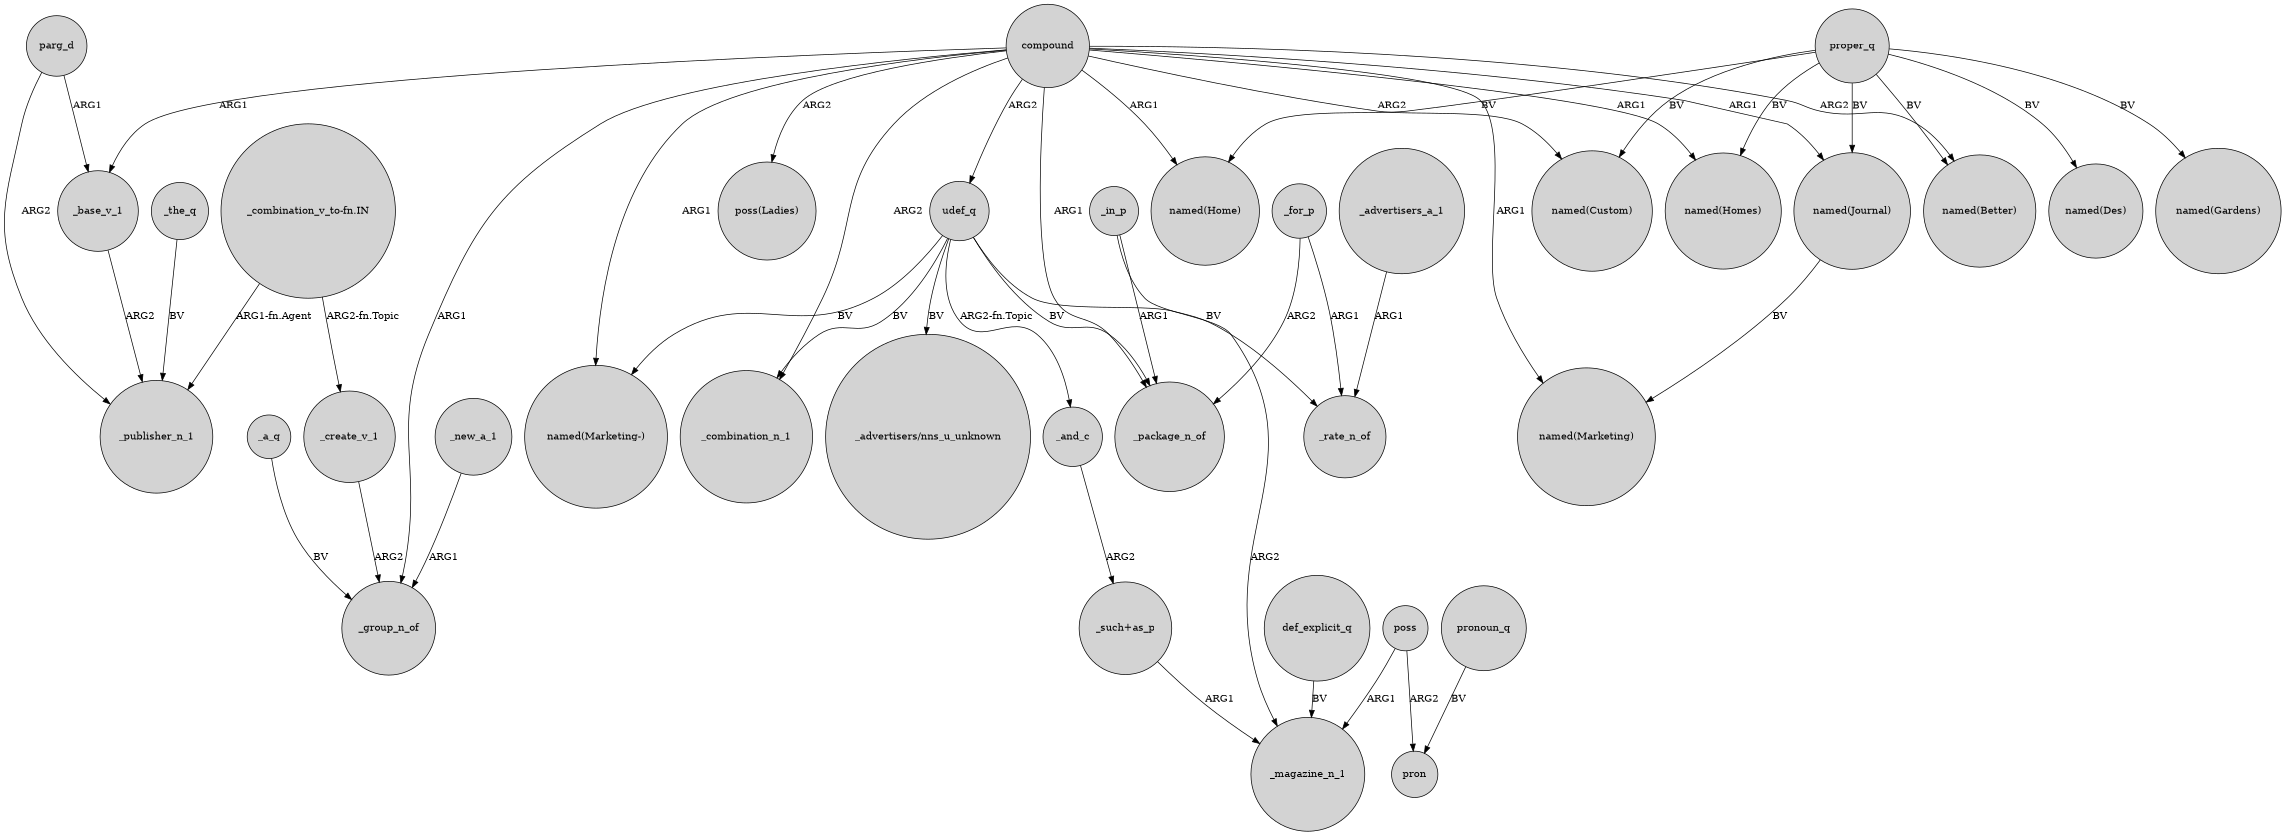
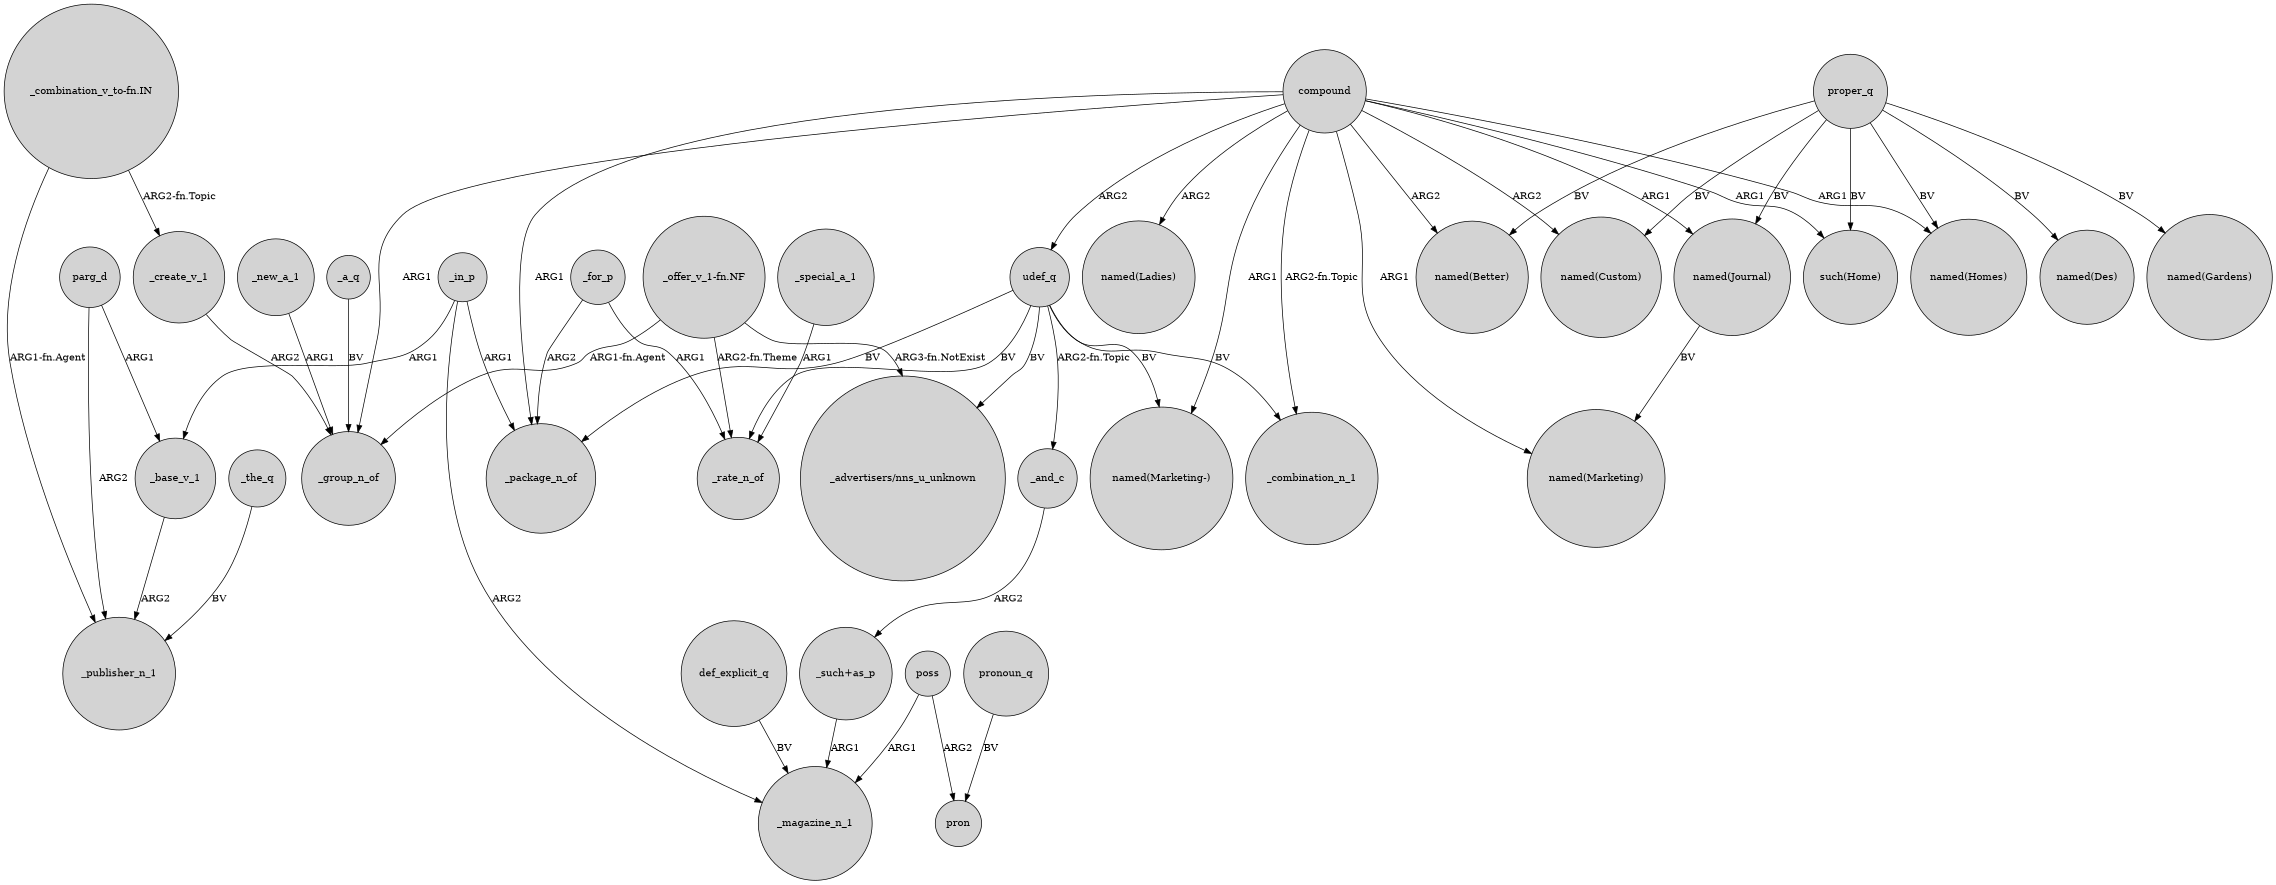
(547, 69) -> (317, 366)
(767, 211) -> (1139, 277)
(909, 211) -> (1322, 277)
(1205, 211) -> (1851, 277)
(1402, 211) -> (826, 277)
none -> (704, 277)
